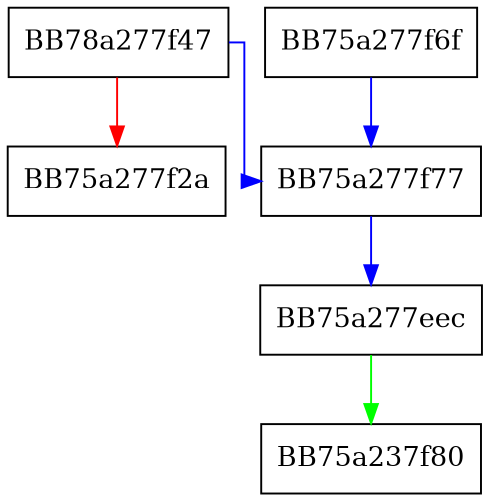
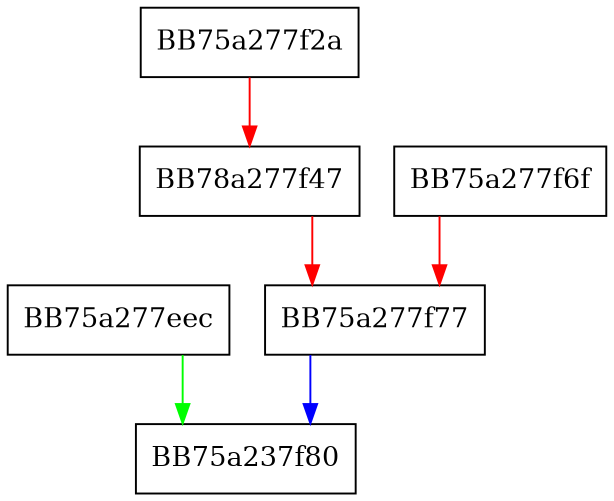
(117, 102) -> (250, 102)
(371, 102) -> (440, 241)
(244, 105) -> (312, 241)
(371, 241) -> (310, 380)
